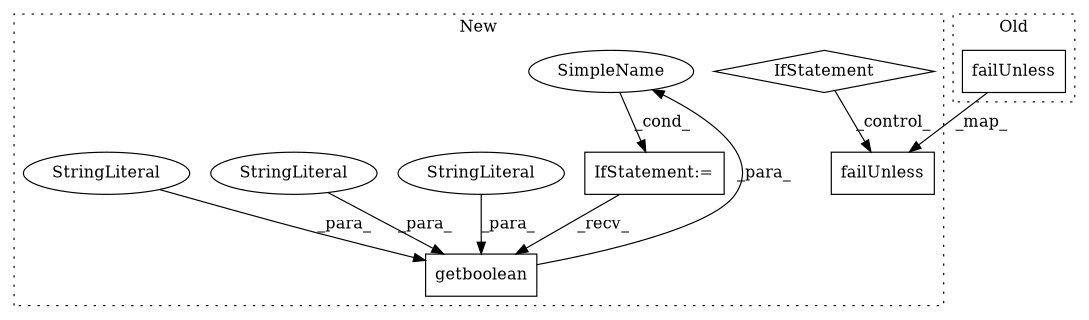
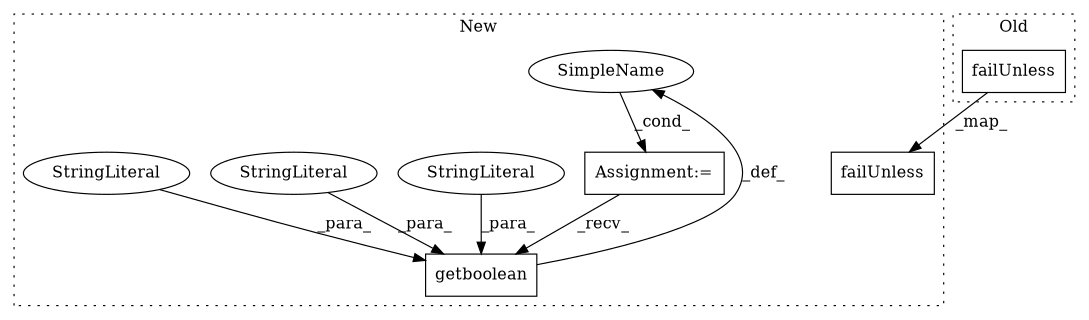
(824, 71) -> none
(654, 173) -> (654, 173)
(764, 173) -> (764, 173)
